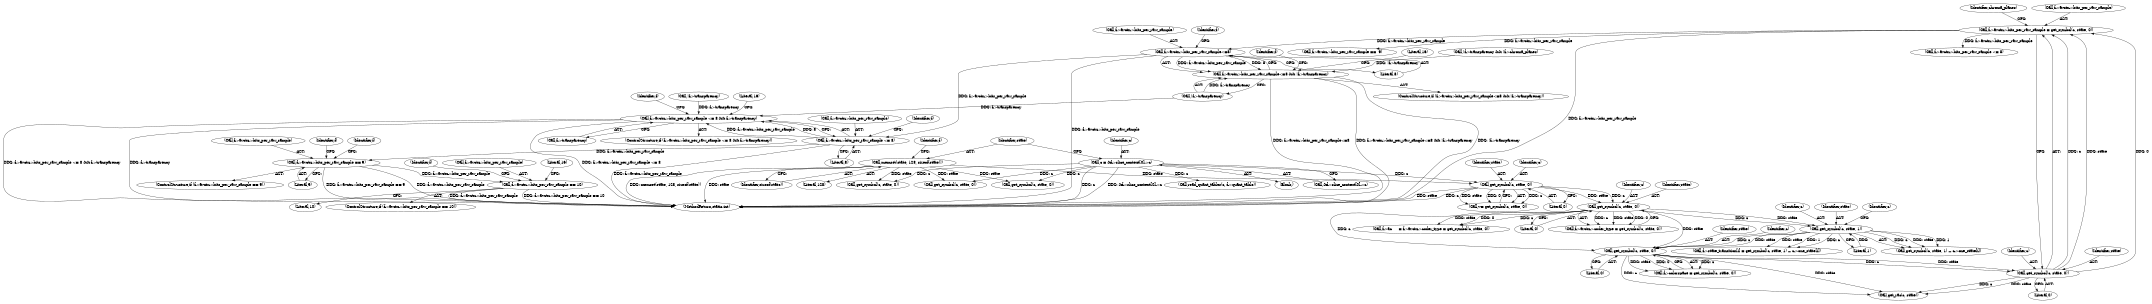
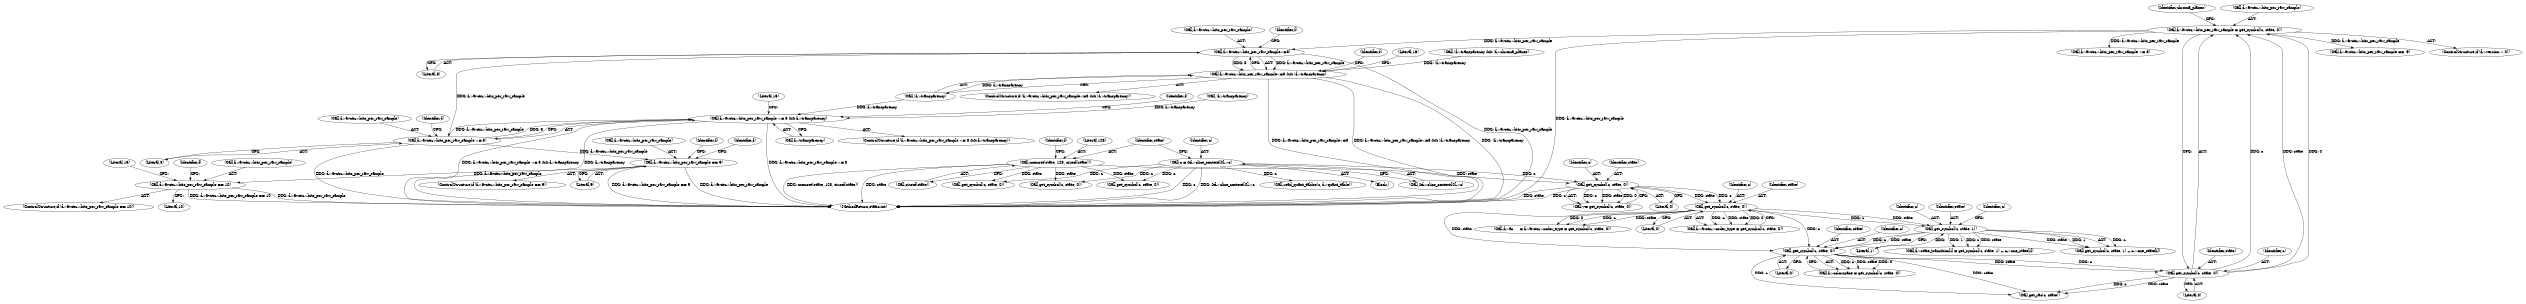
none -> (2476, 52)
(860, 174) -> (1077, 151)
(762, 185) -> (913, 185)
